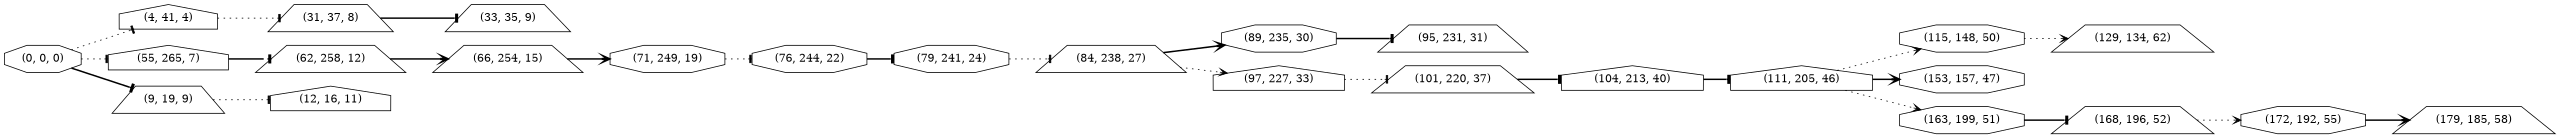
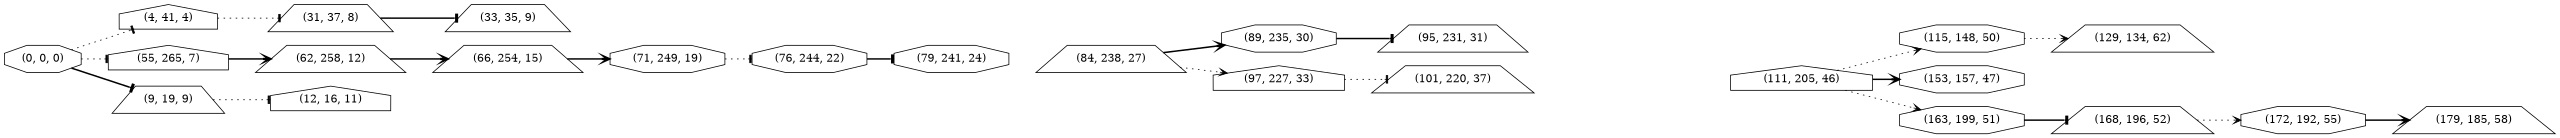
(246, 59) -> (246, 59)
(1028, 59) -> none
(1632, 79) -> none
